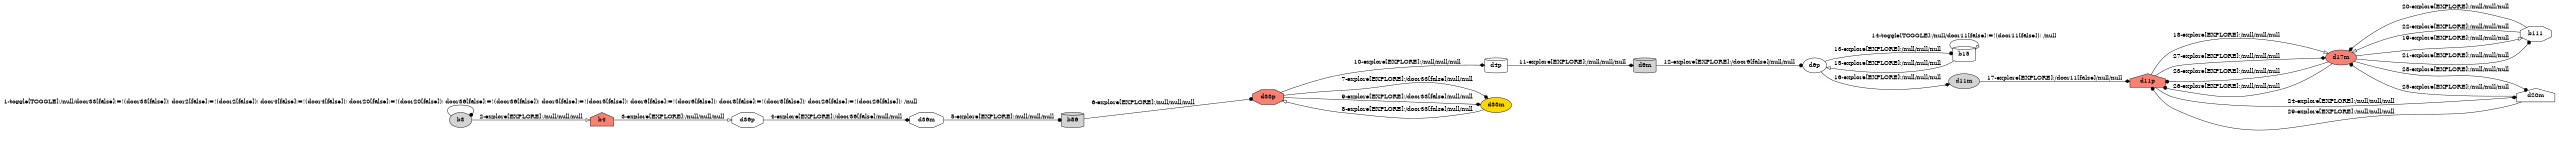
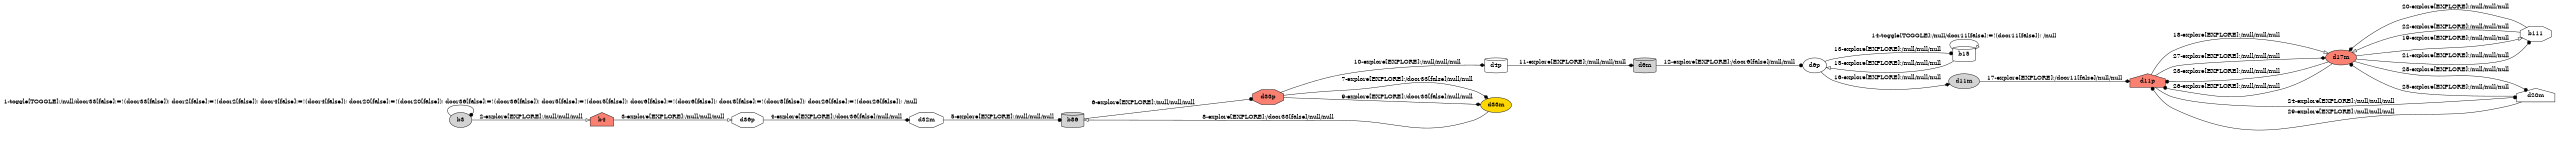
(2333, 106) -> (2333, 106)
(1385, 117) -> (1290, 120)
(926, 120) -> (926, 120)
